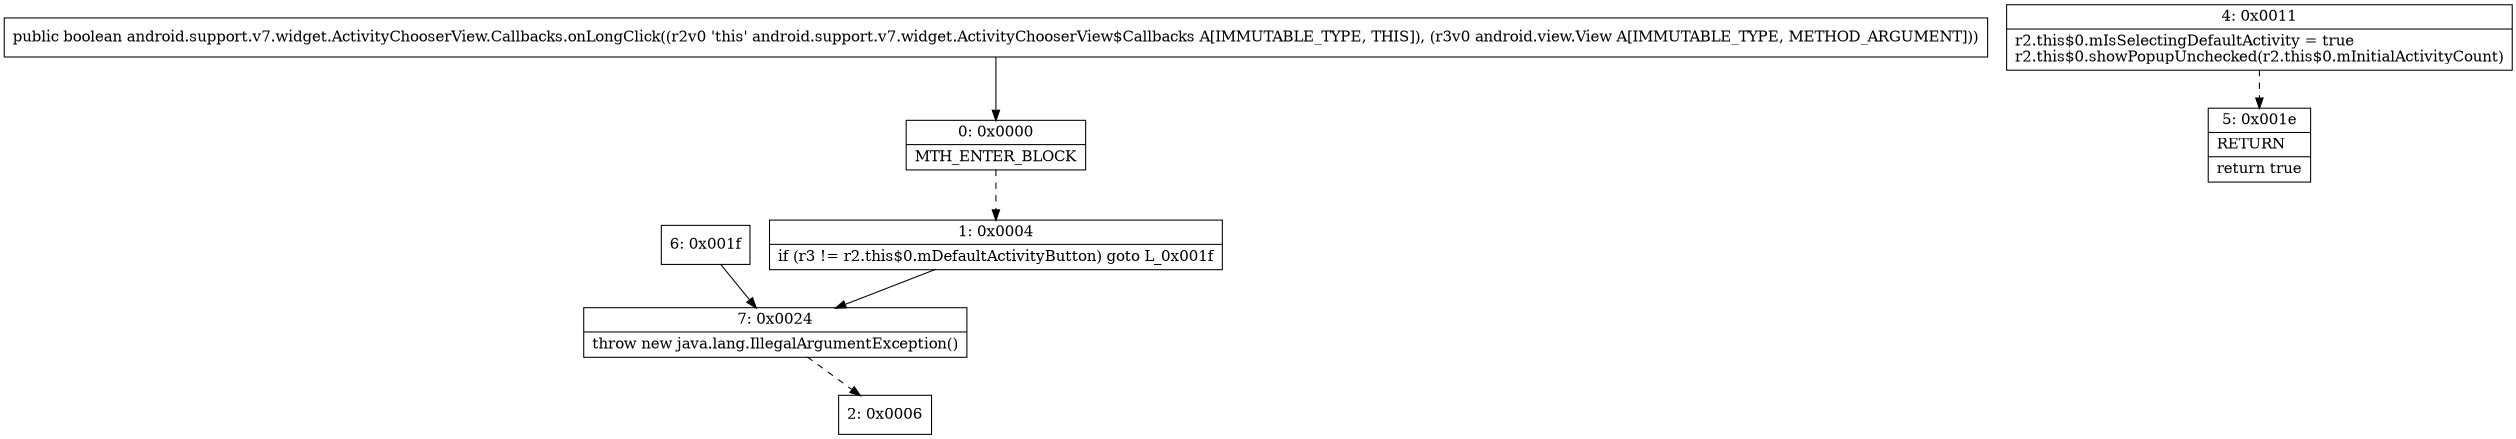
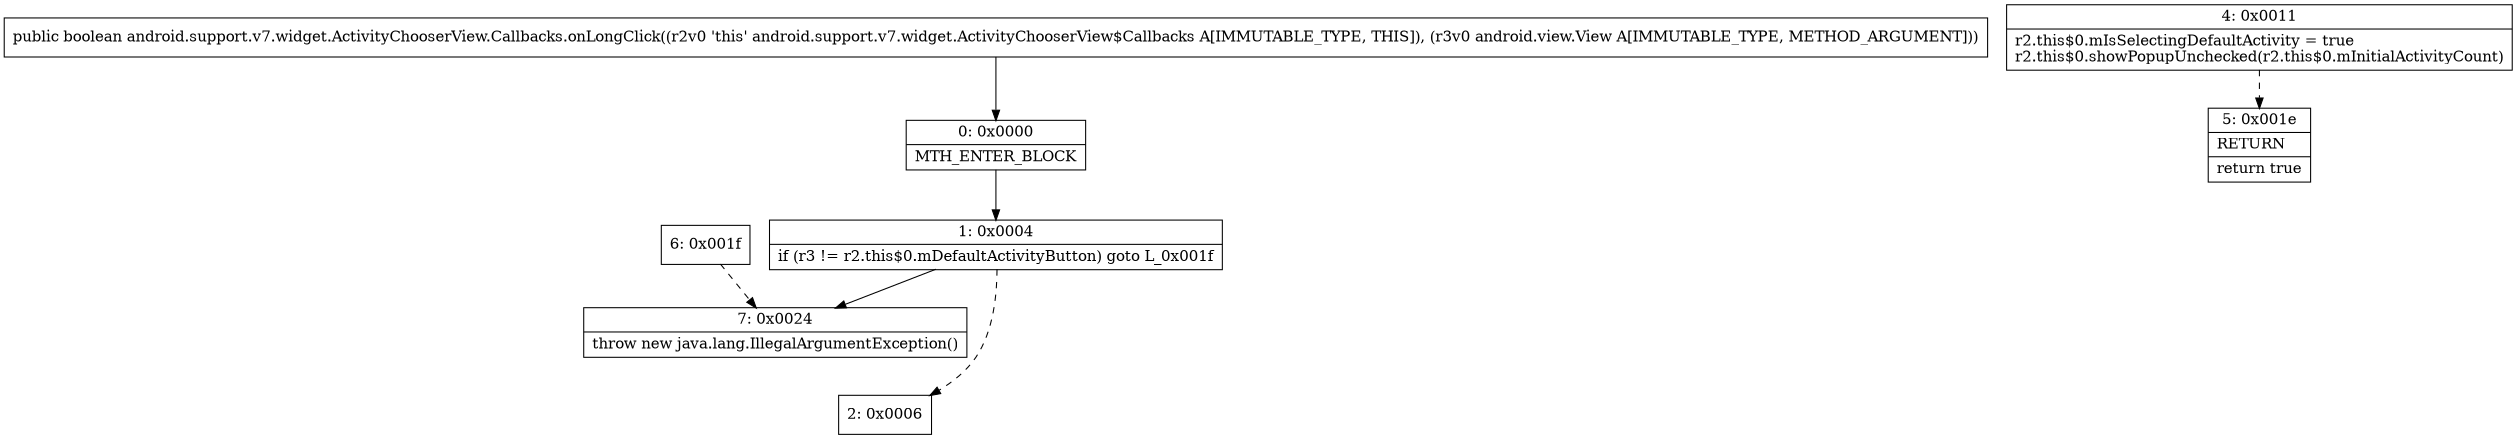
(996, 190) -> (996, 190)
(735, 282) -> (735, 282)
(829, 373) -> (985, 339)
